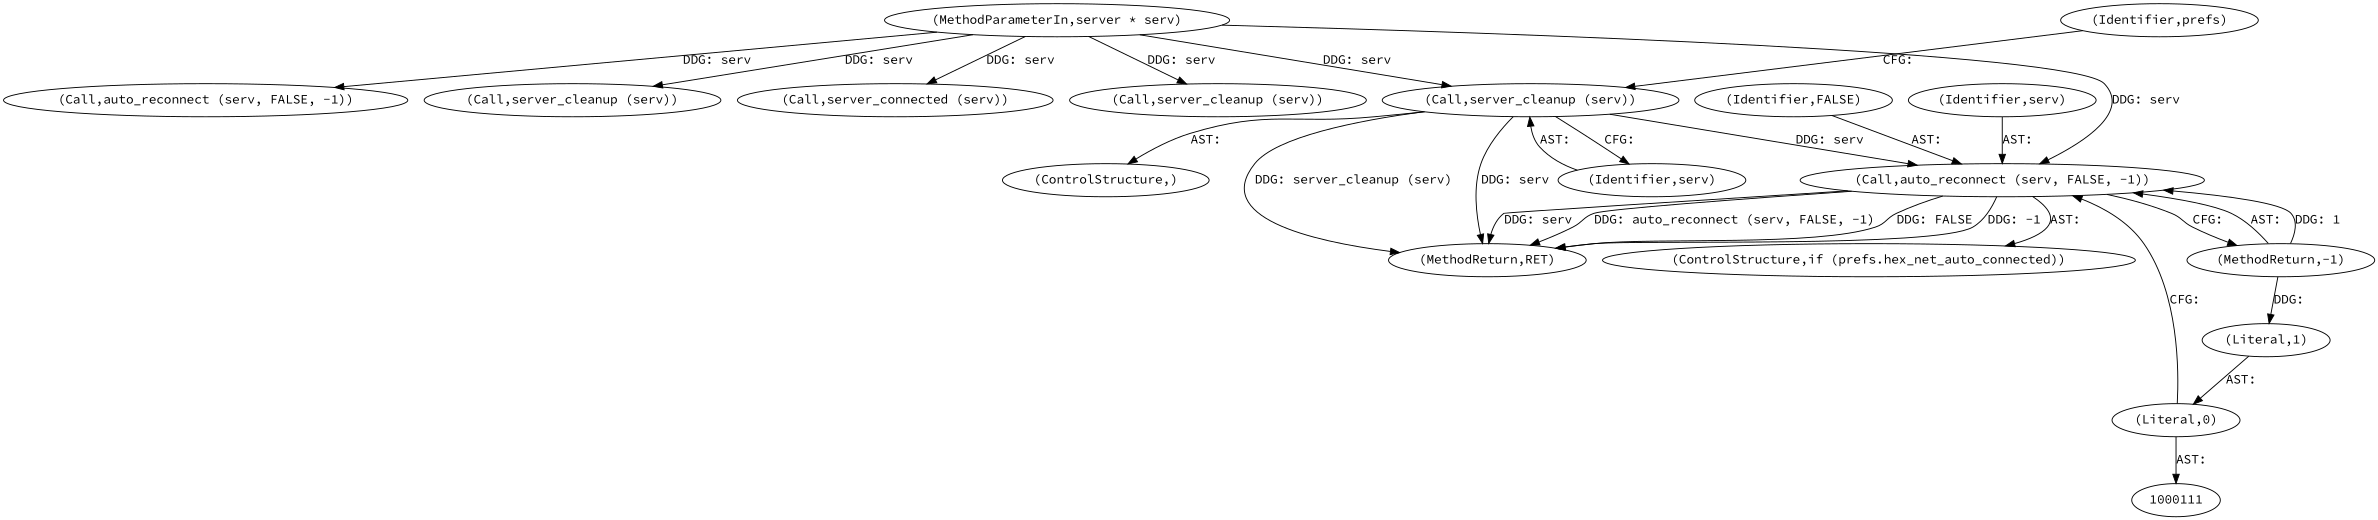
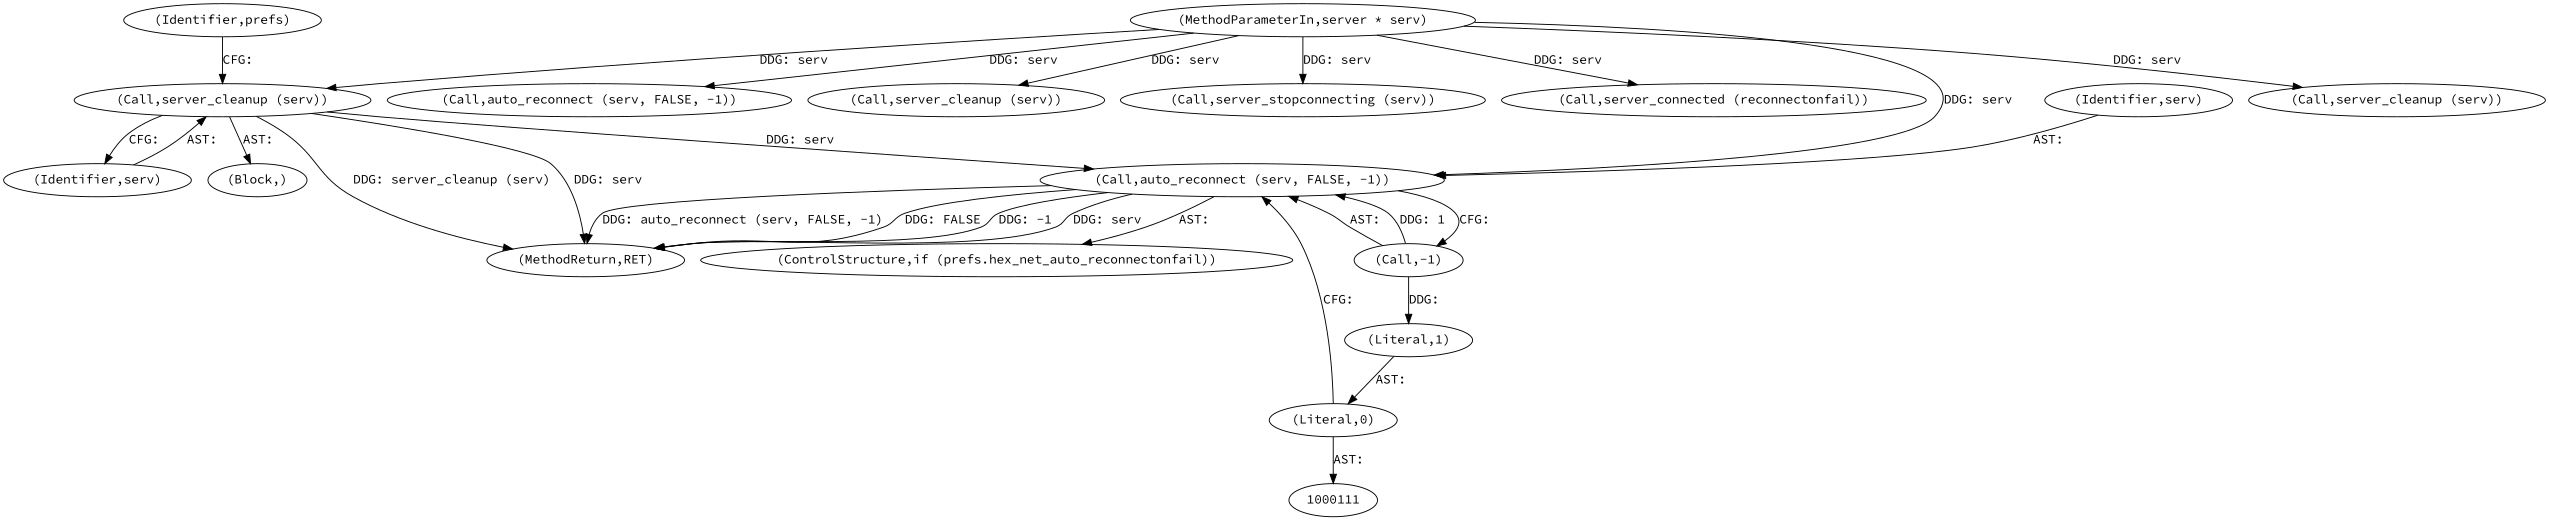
(895, 100) -> (1714, 100)
none -> (1303, 100)
(1794, 100) -> none
(1106, 180) -> (257, 180)
(1869, 260) -> (997, 260)
(2281, 260) -> (1409, 260)
